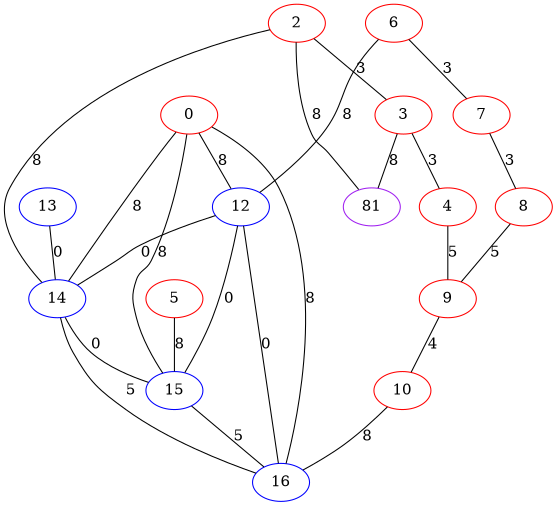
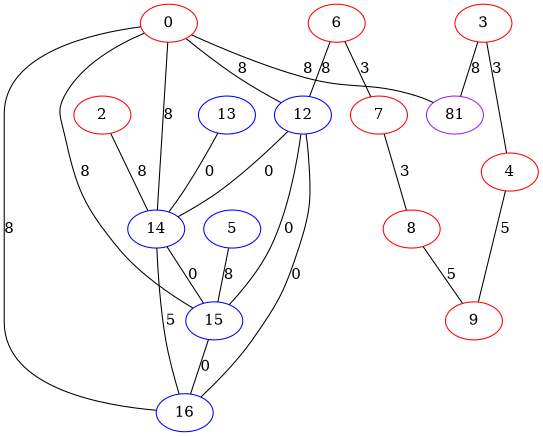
(348, 68) -> none
(308, 124) -> (304, 77)
(174, 299) -> (232, 229)
(402, 391) -> none
(239, 436) -> (206, 367)
